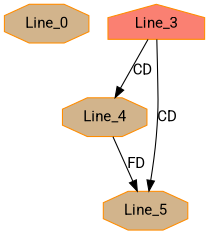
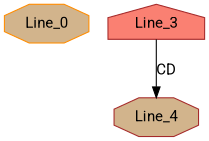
(156, 24) -> (156, 24)
(105, 117) -> (156, 117)
(146, 211) -> none
